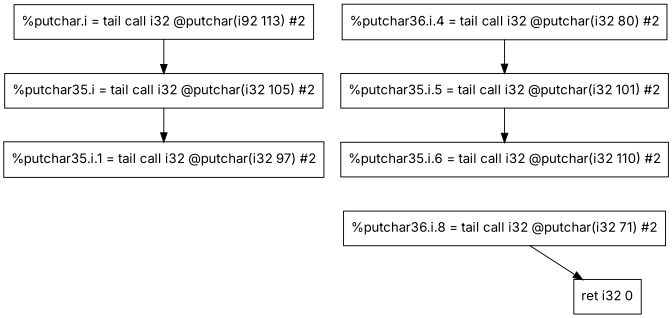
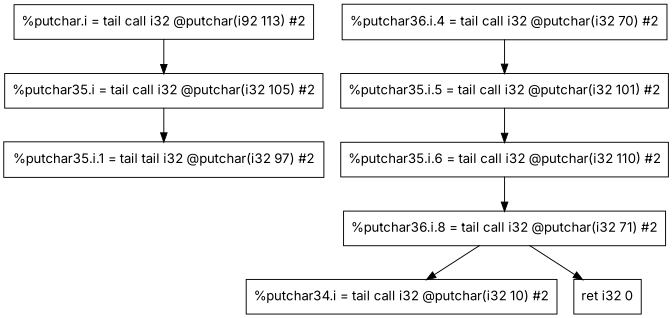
(505, 22) -> (505, 22)
(164, 160) -> (164, 160)
none -> (505, 189)
none -> (402, 297)
